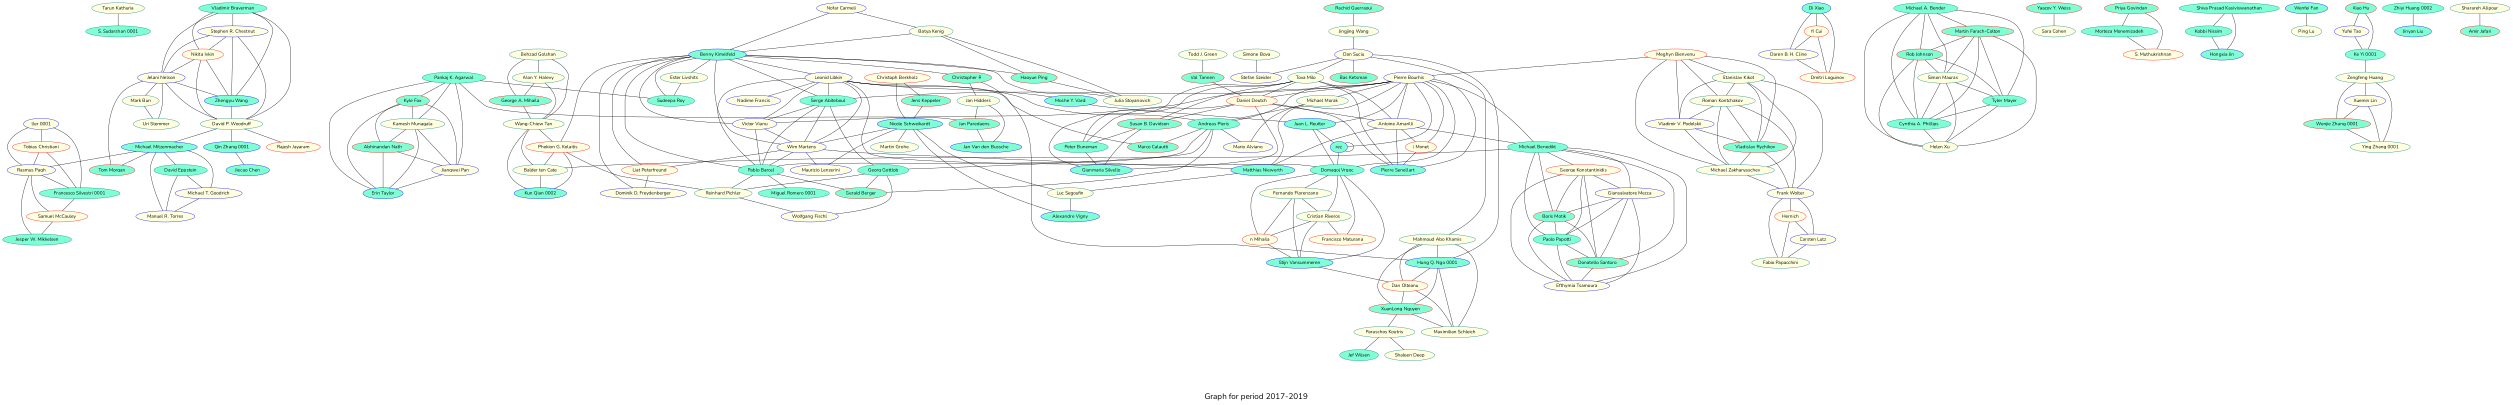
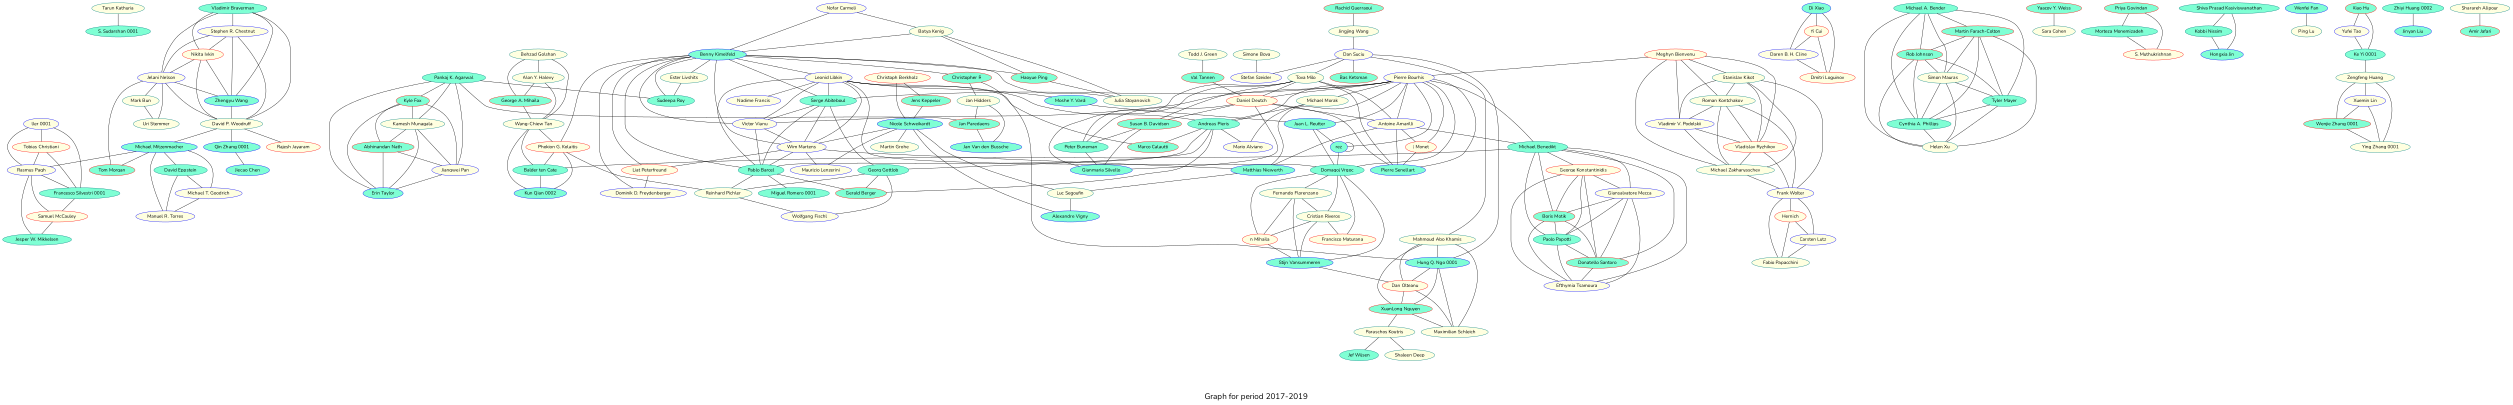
(1755, 147) -> (1755, 147)
(540, 170) -> (540, 170)
